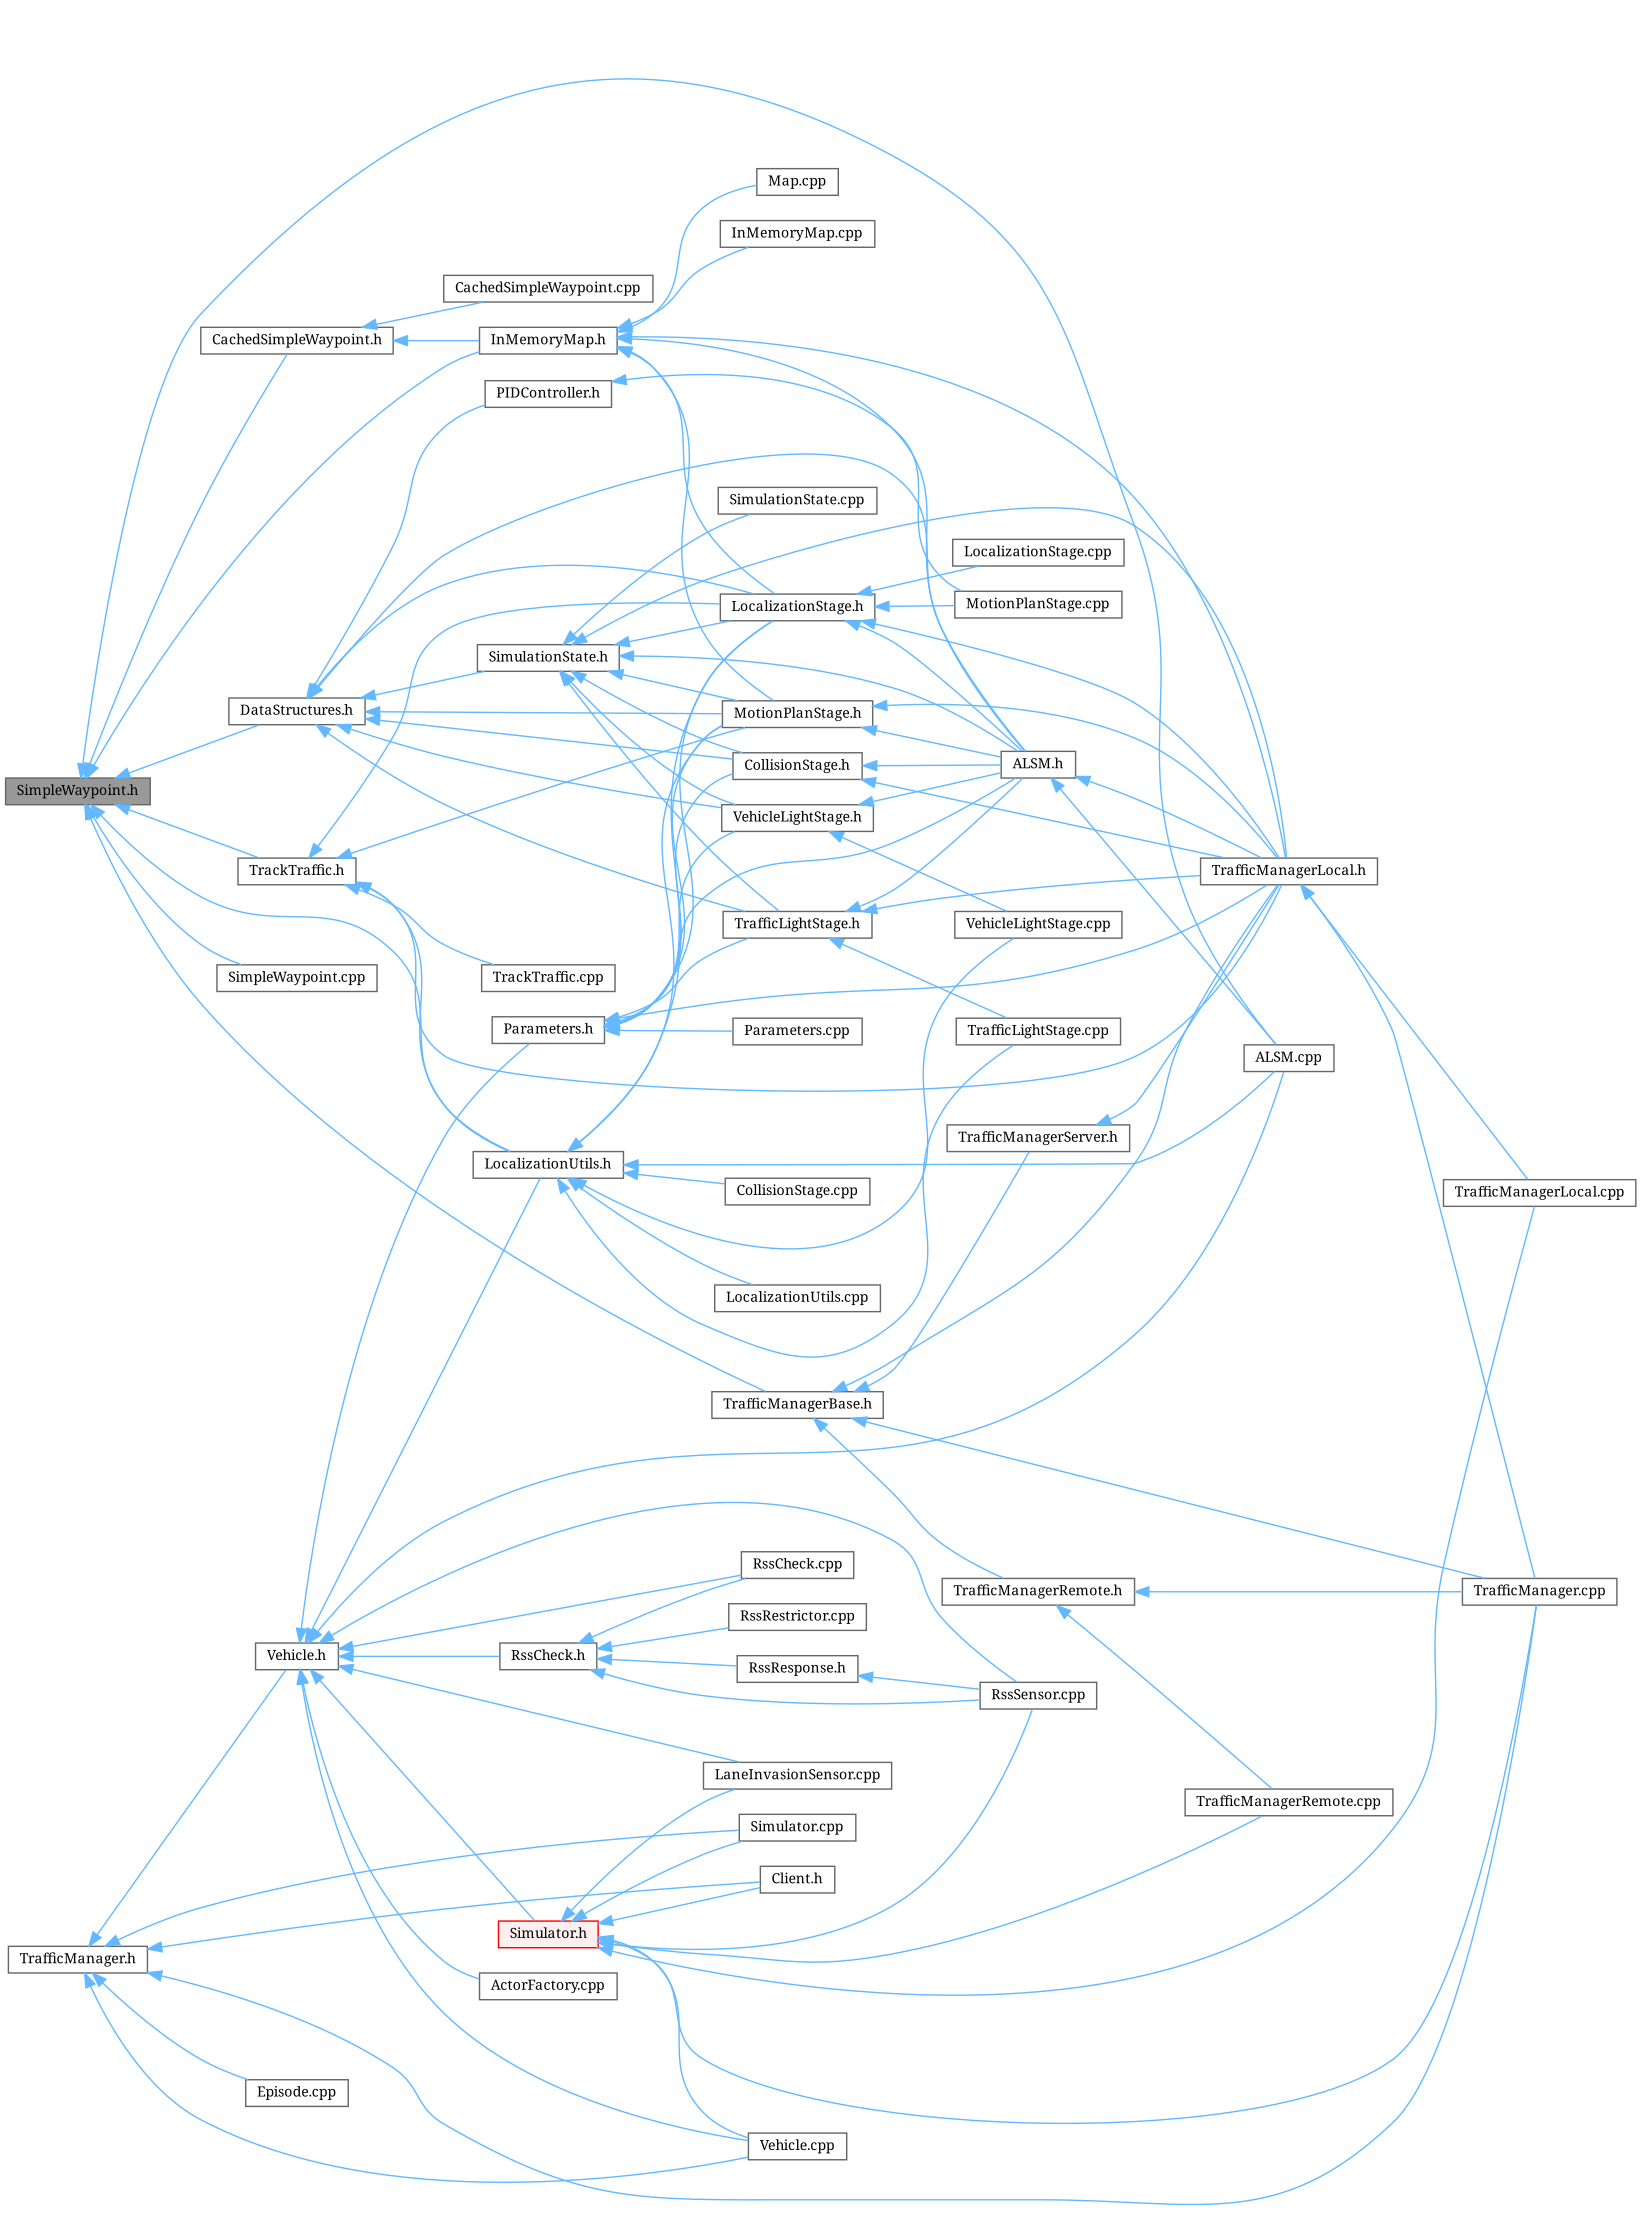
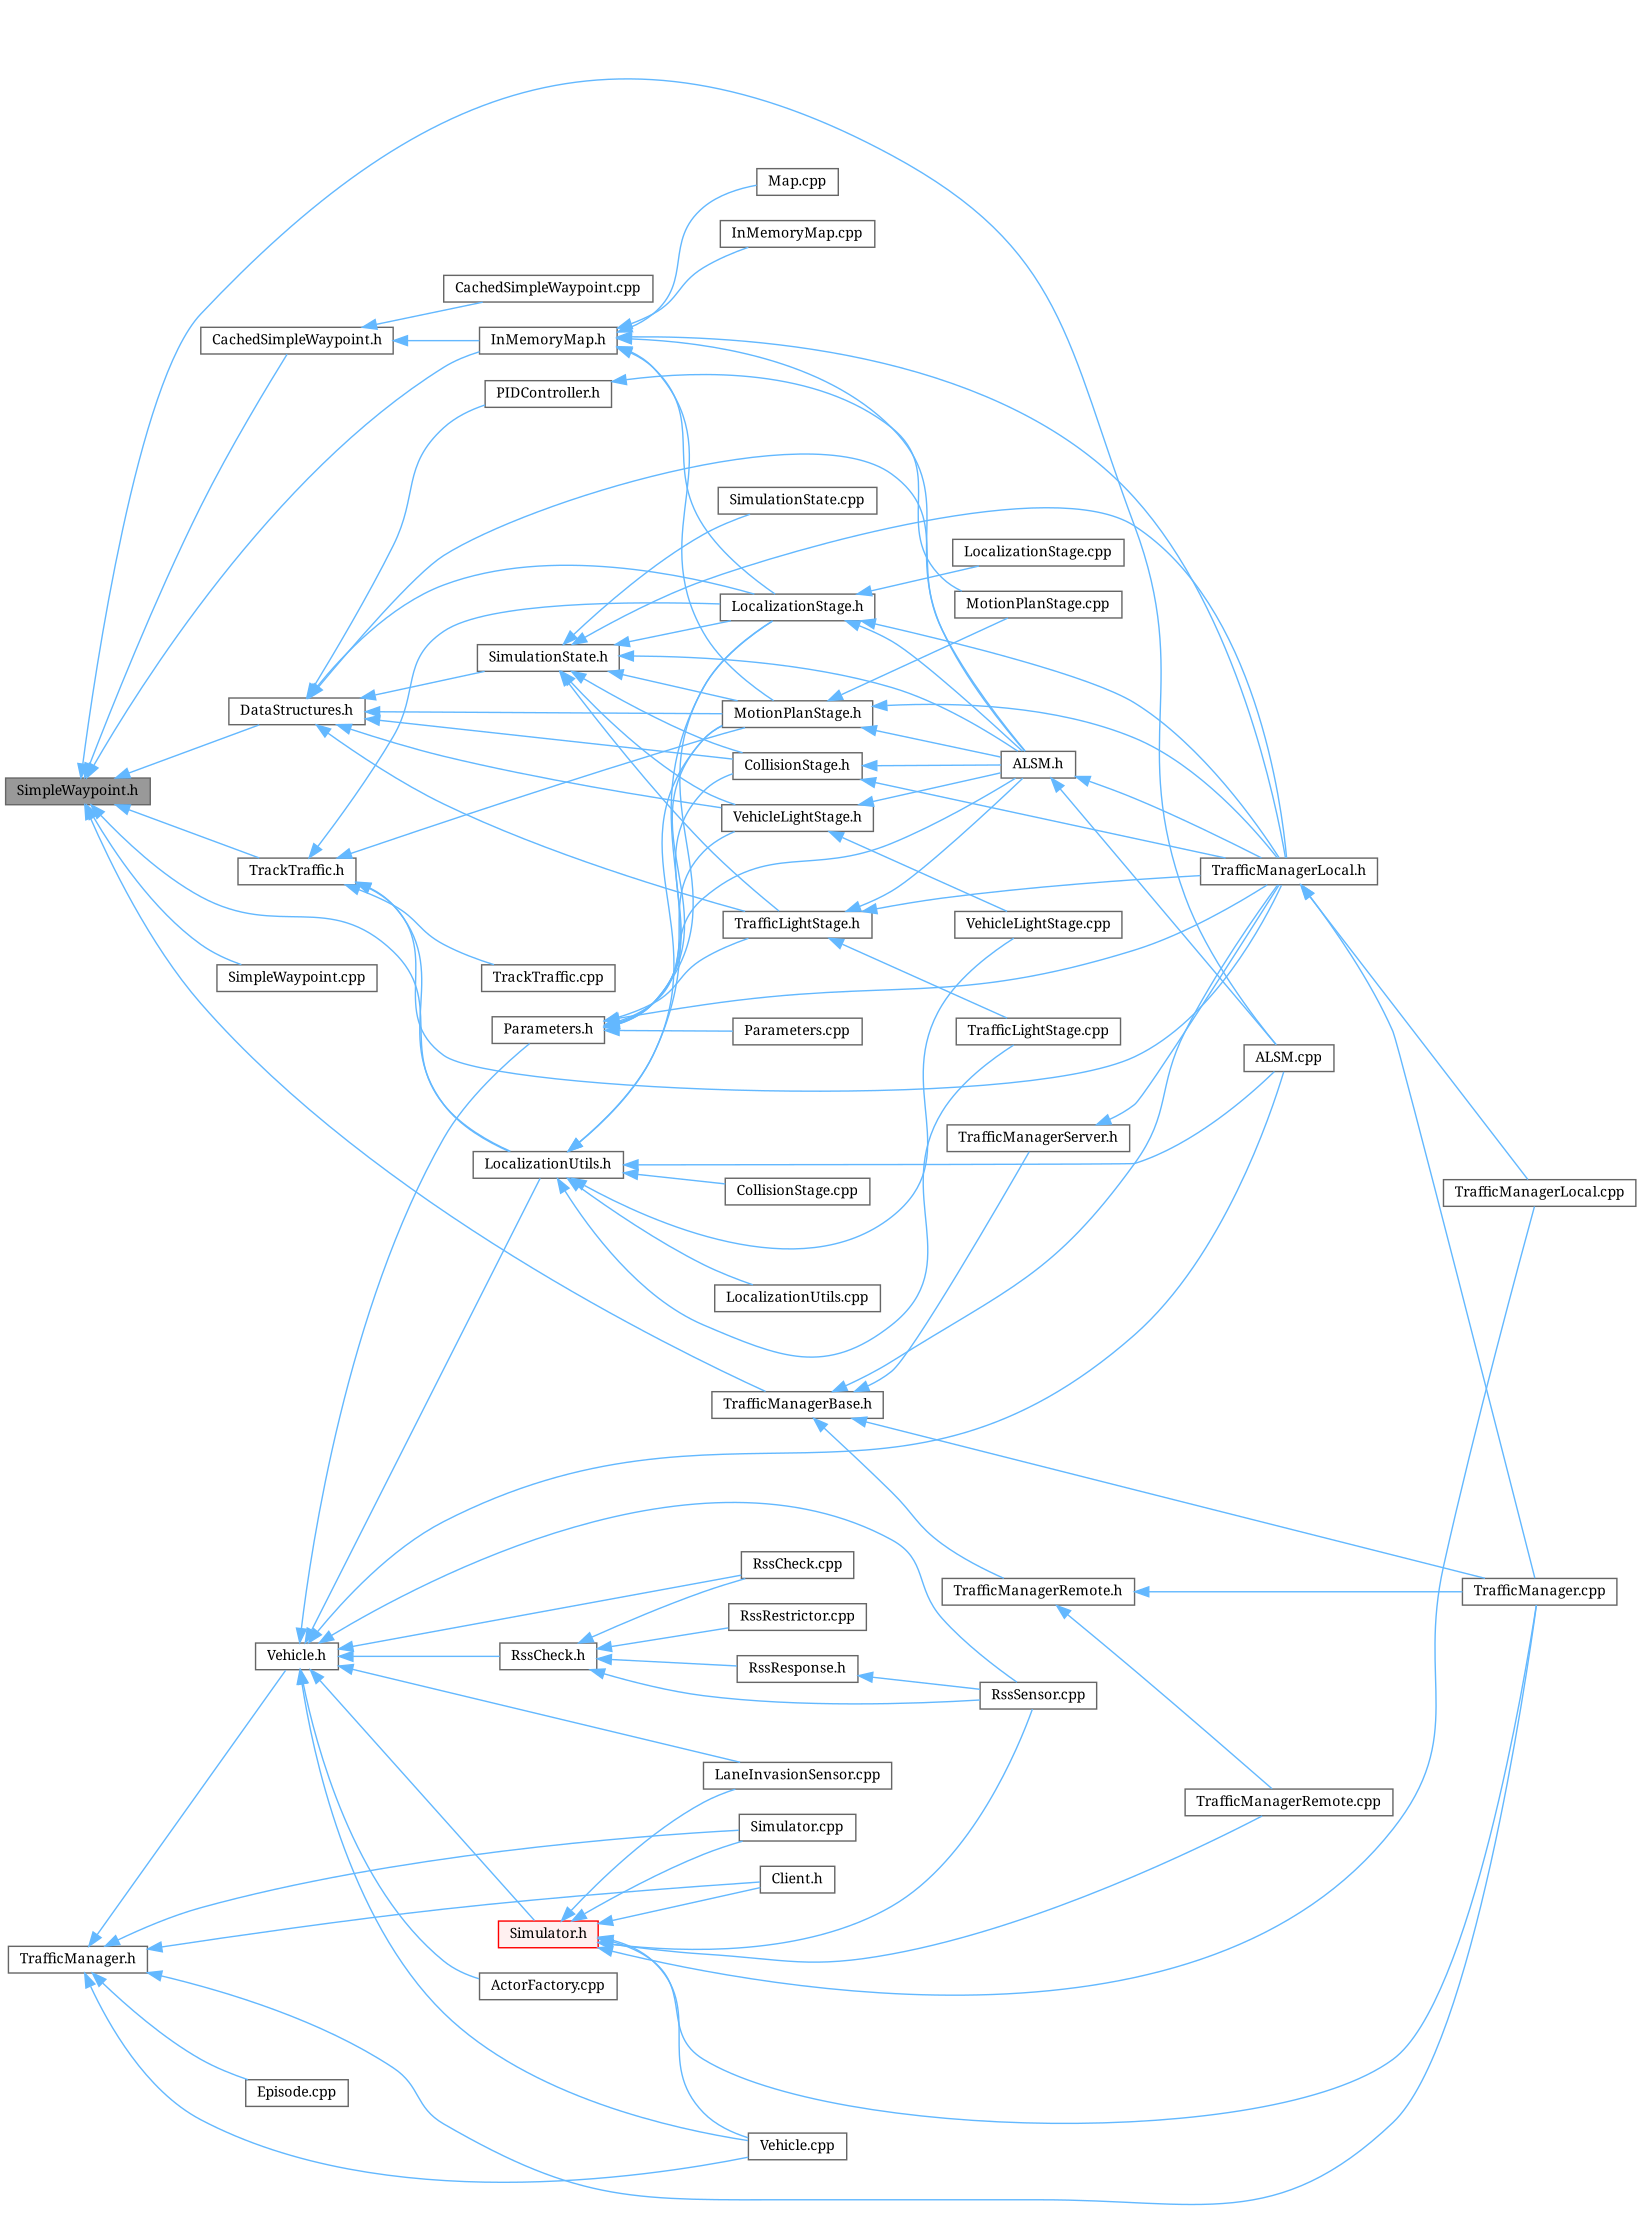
(922, 606) -> (929, 654)
